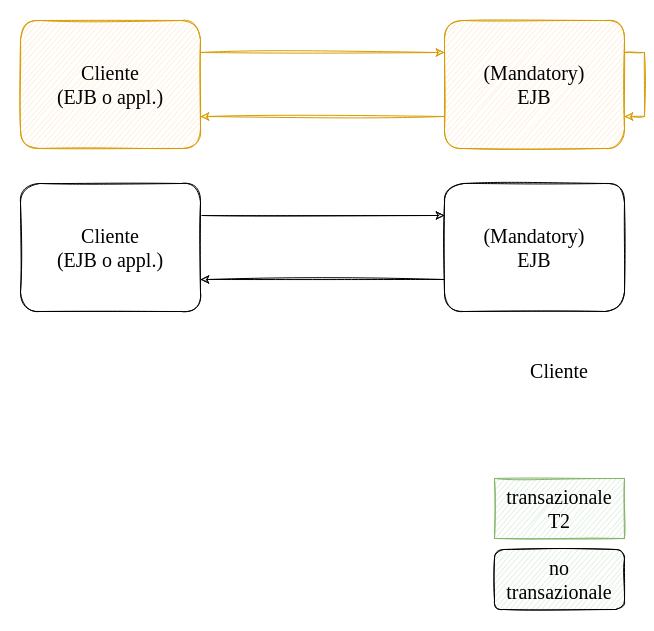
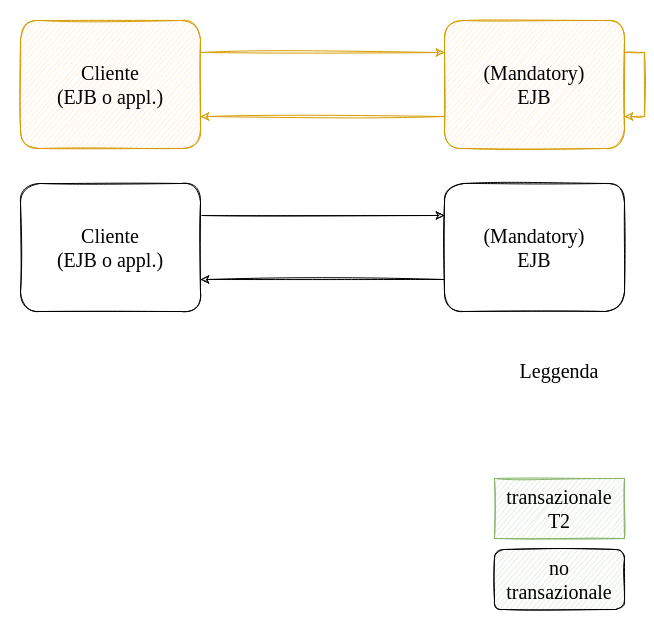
(560, 371) -> (560, 371)
